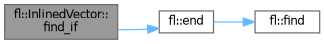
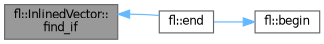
(287, 22) -> (287, 22)
(133, 30) -> (145, 15)
